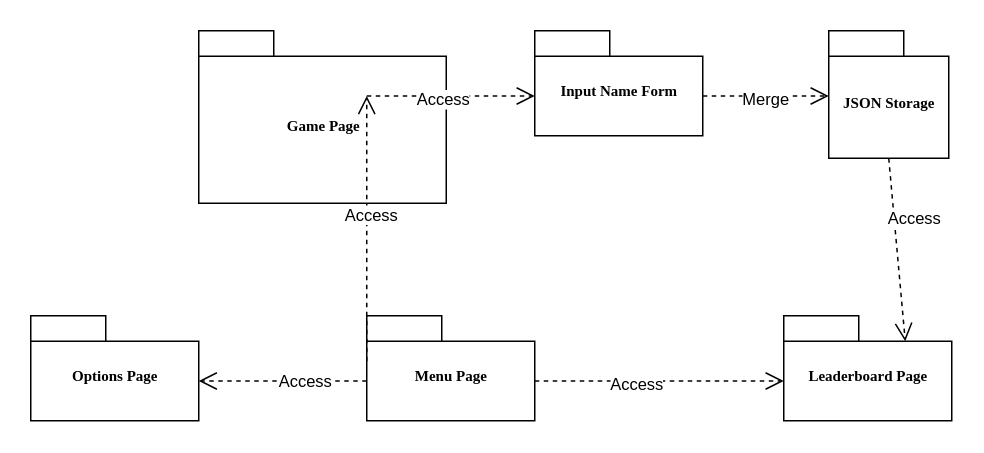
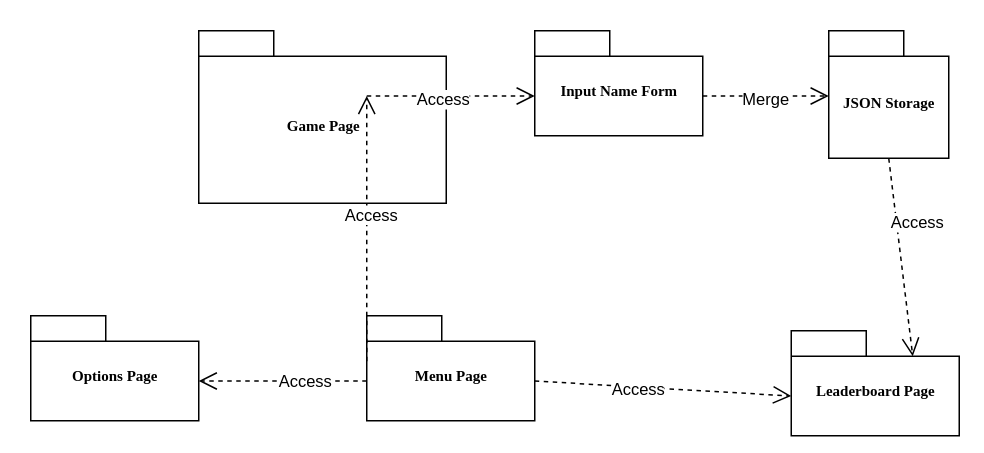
(868, 368) -> (875, 383)
